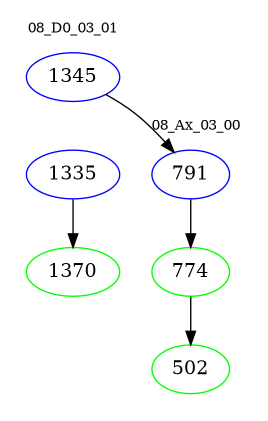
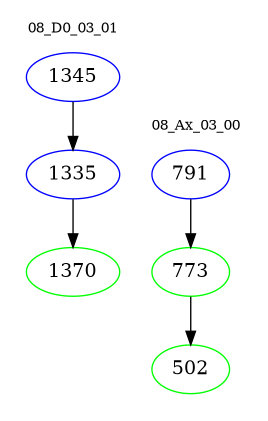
(149, 126) -> (73, 119)
(191, 272) -> (191, 272)
